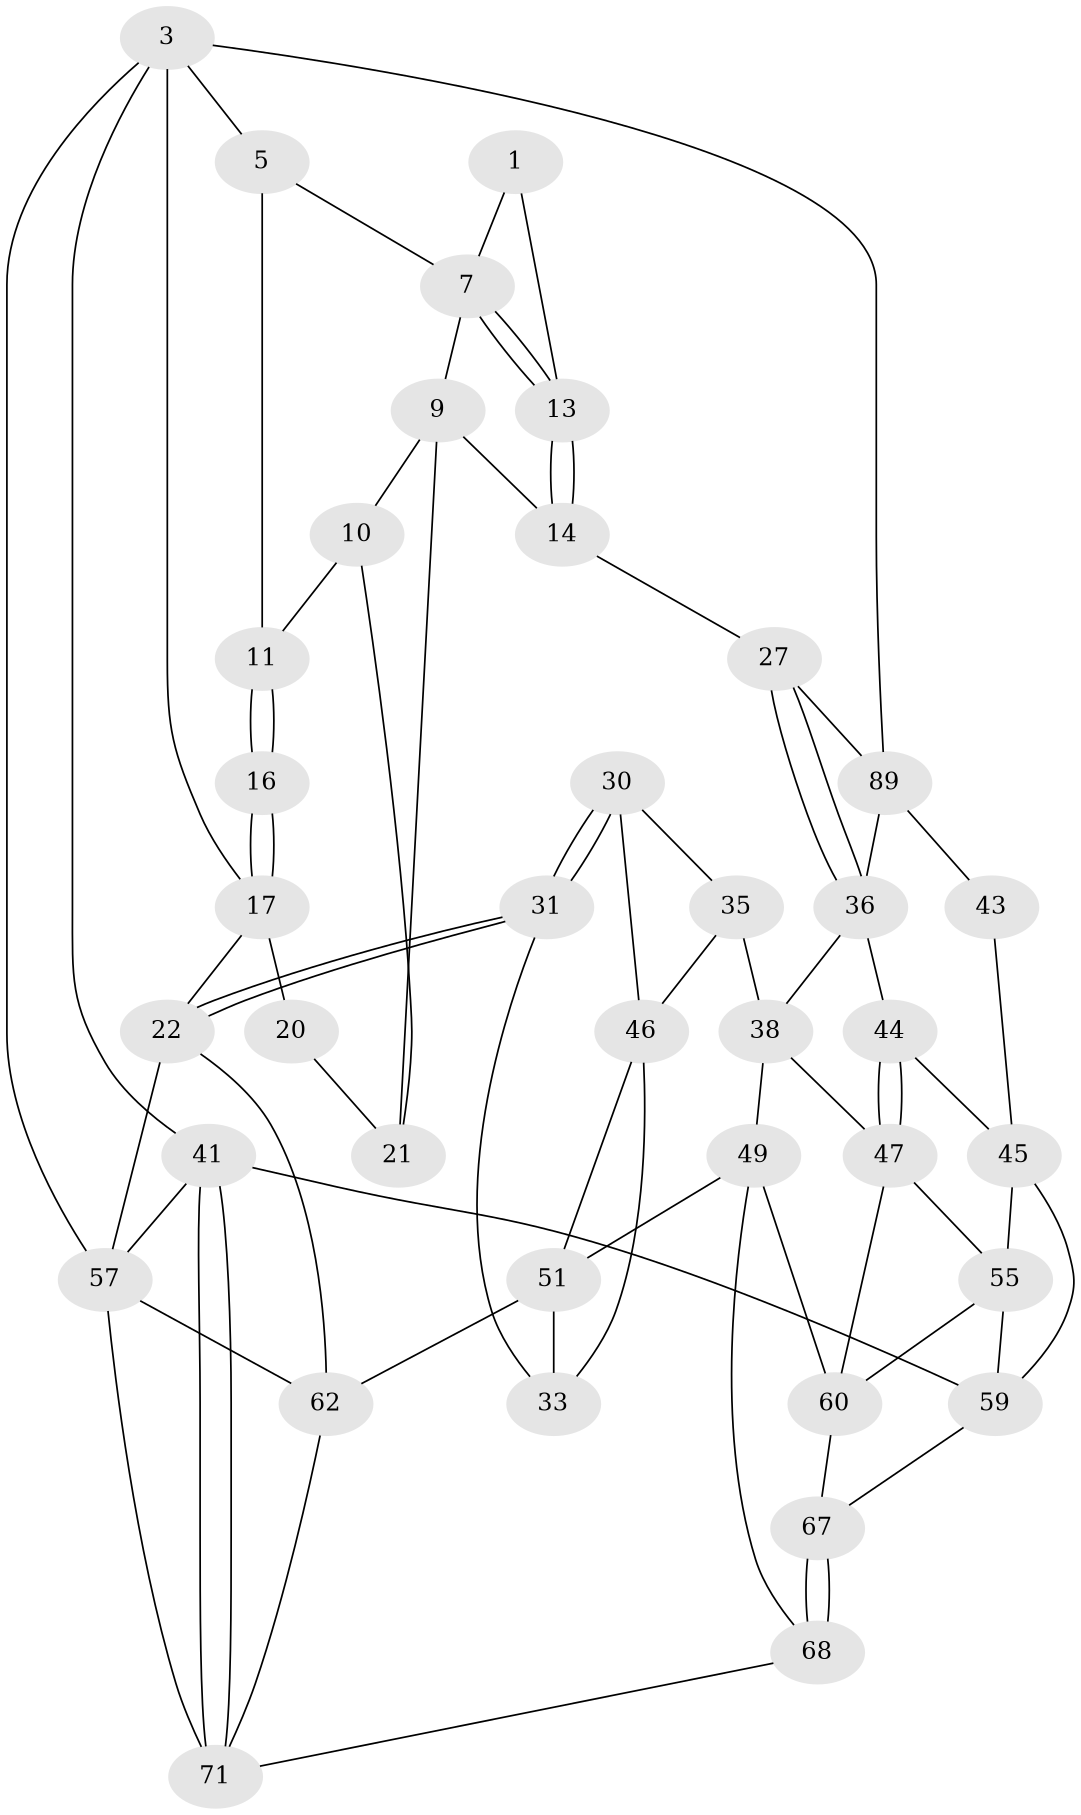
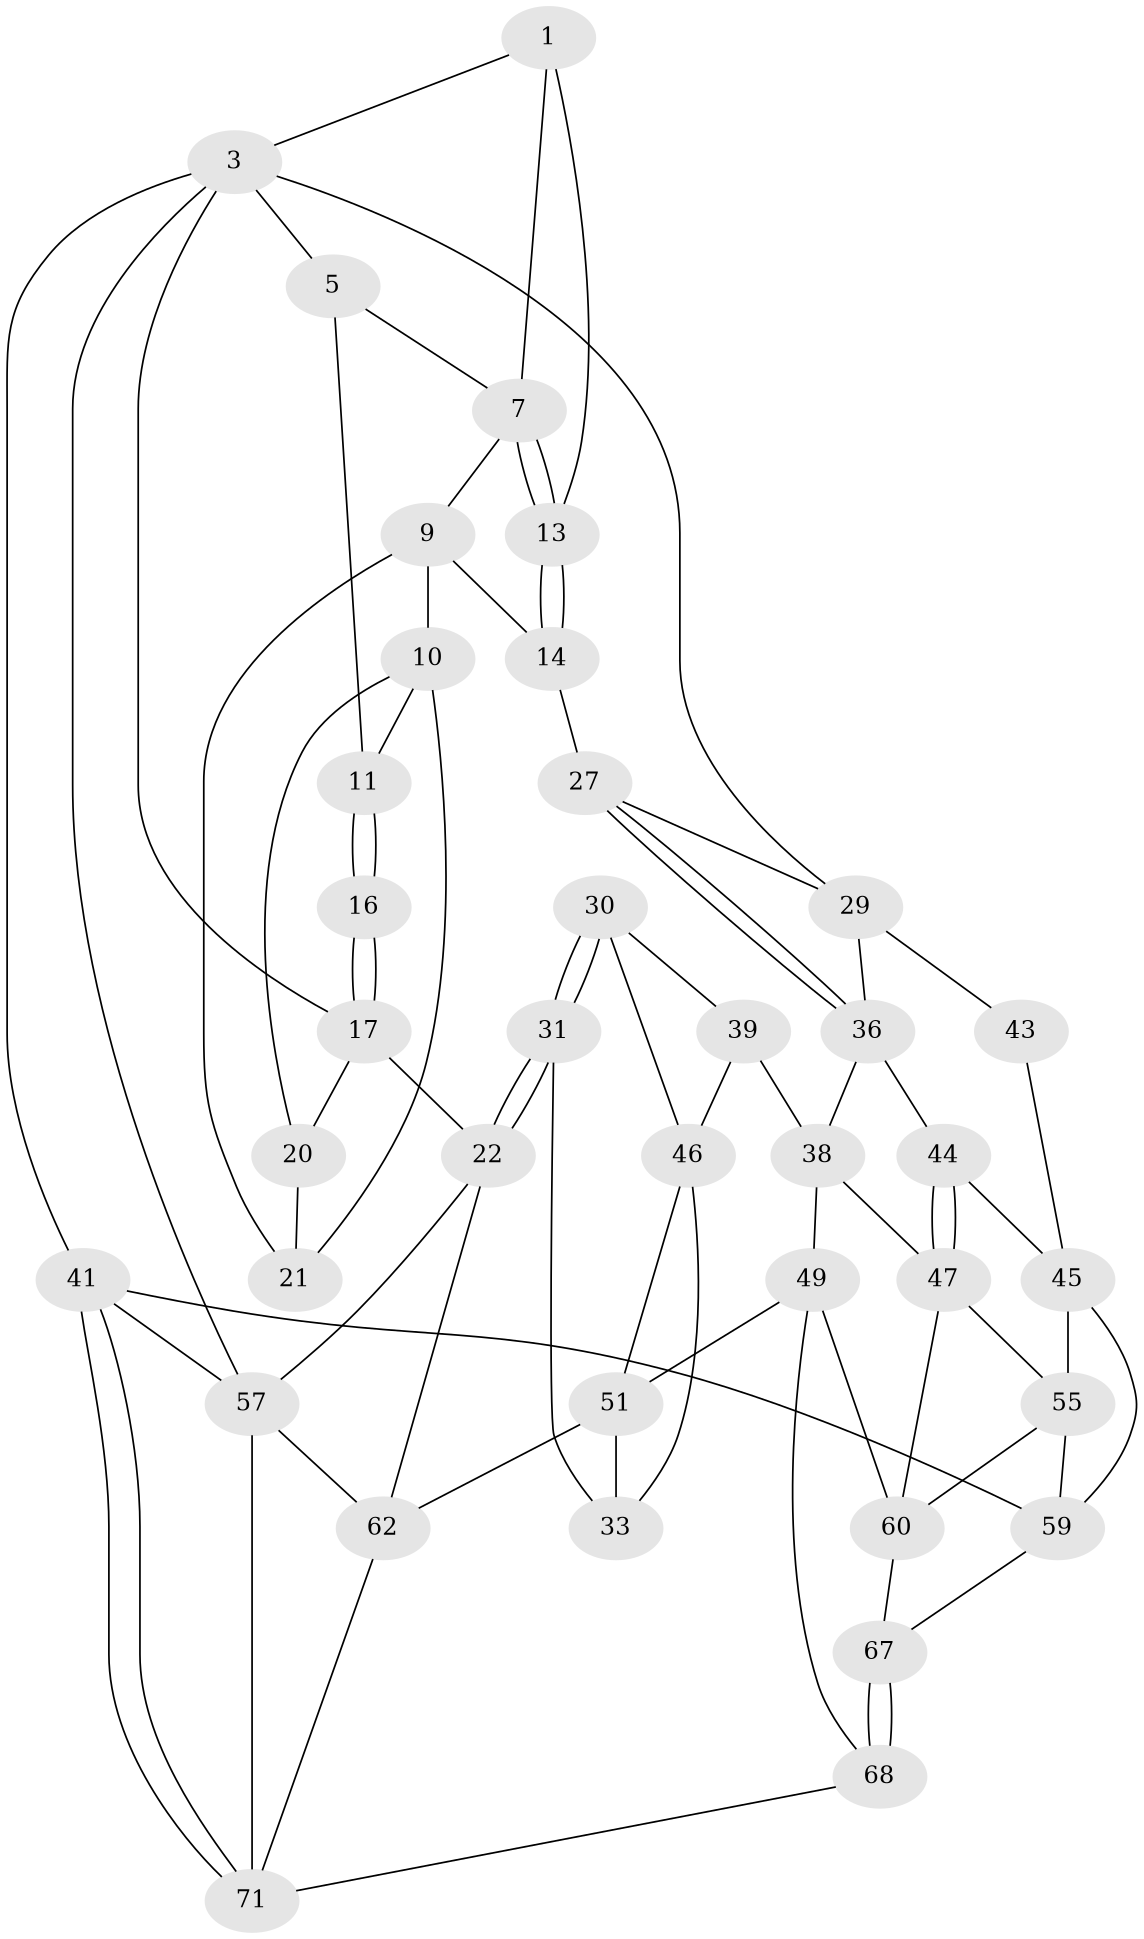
none -> (392, 100)
(885, 783) -> (856, 907)
none -> (268, 879)
(737, 907) -> (744, 1032)
